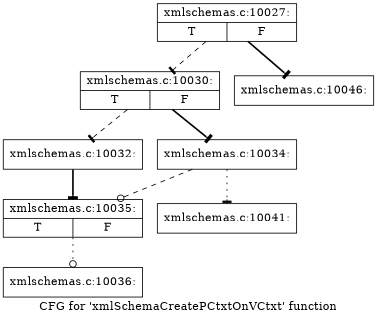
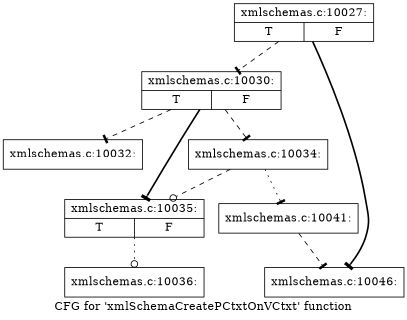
(189, 123) -> (235, 123)
(73, 182) -> (173, 152)
none -> (310, 249)
